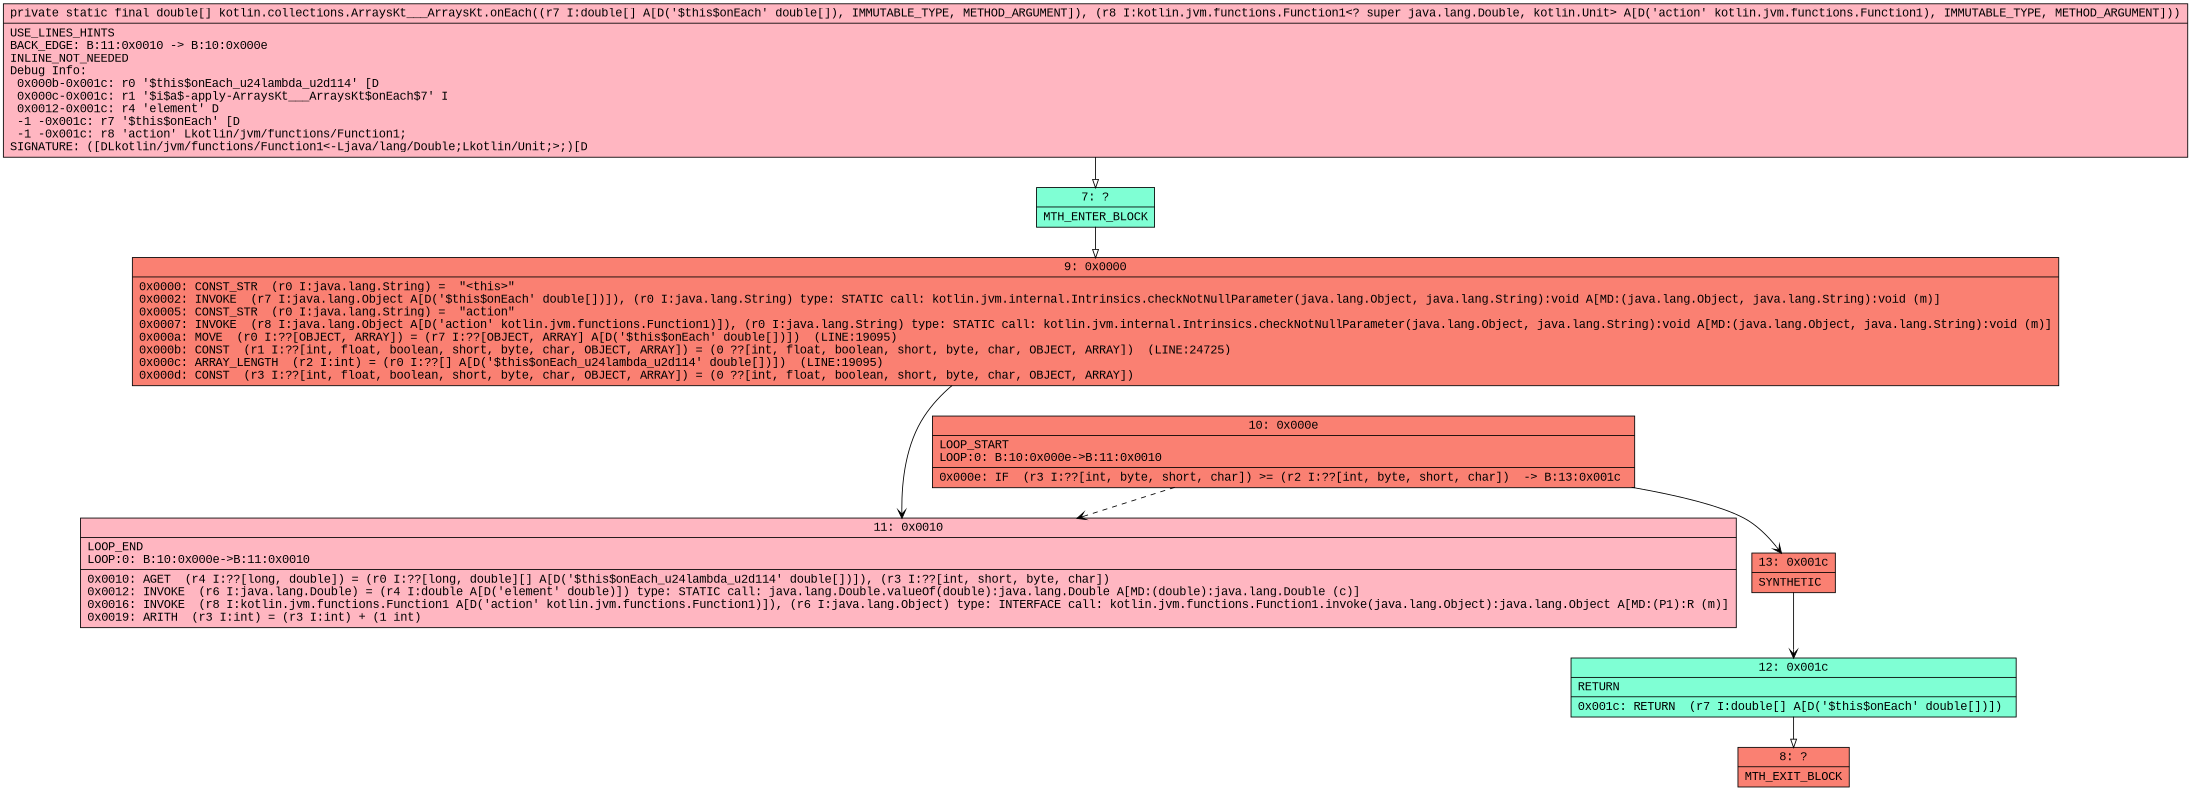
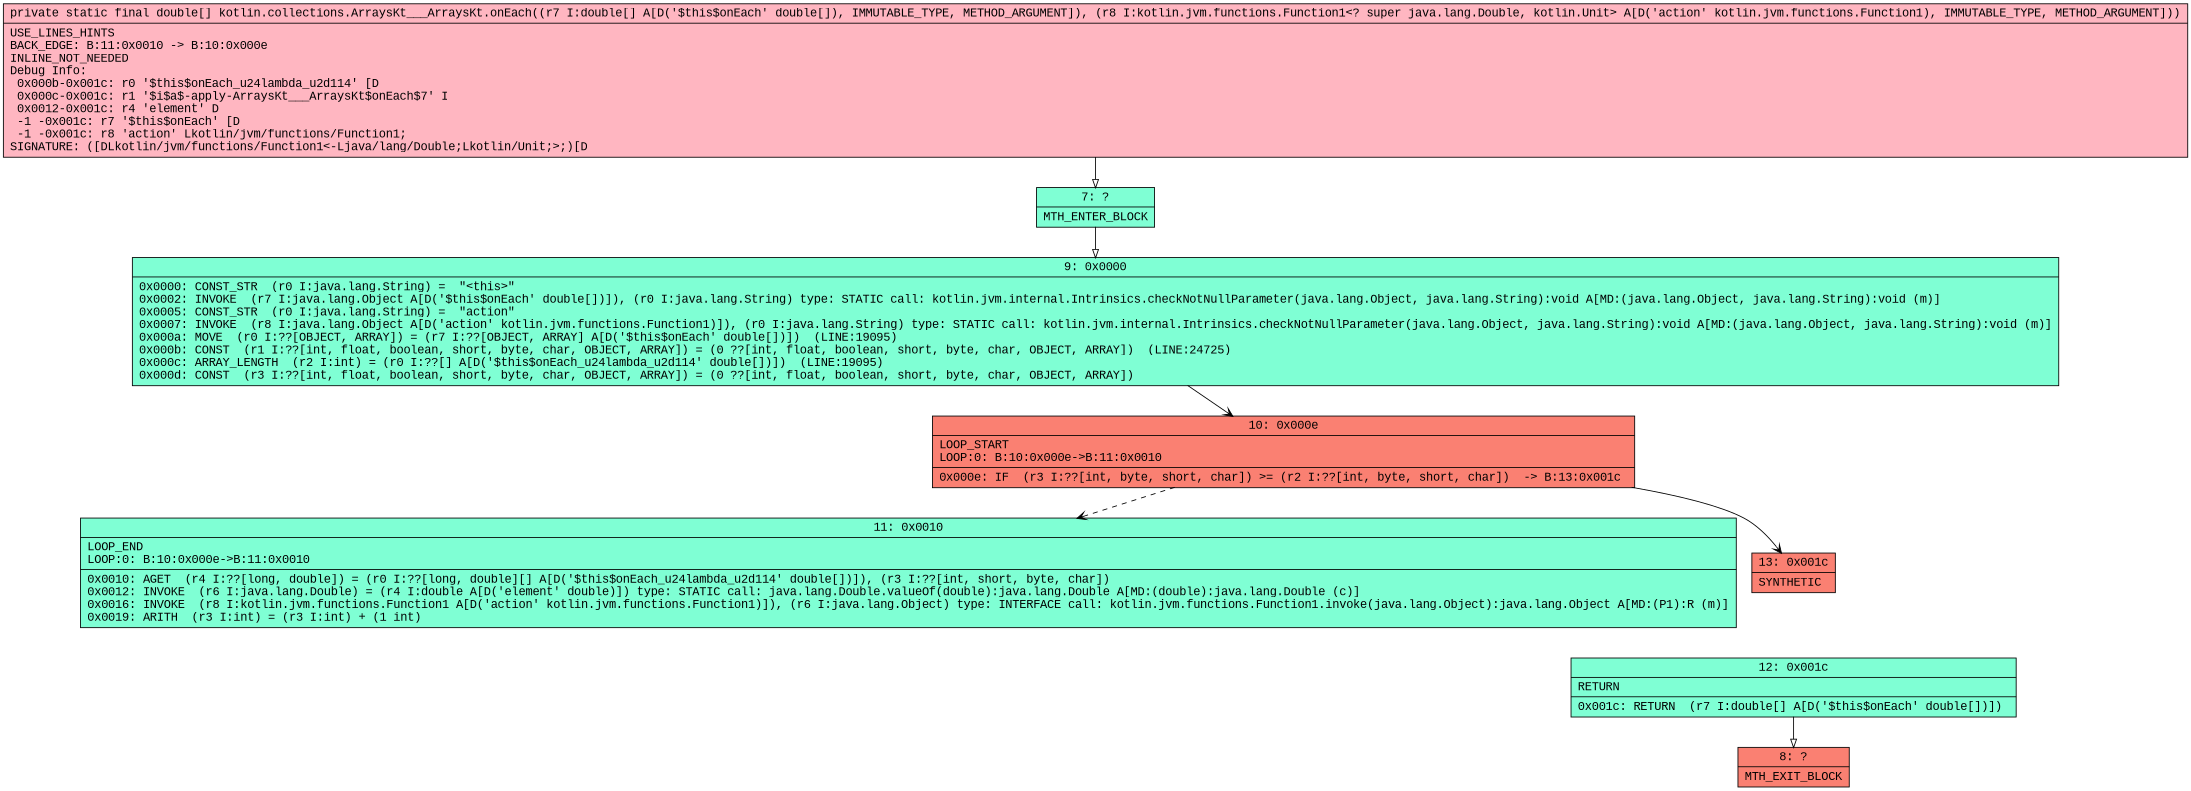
(1096, 322) -> (1096, 322)
(912, 441) -> (1207, 399)
(908, 573) -> (908, 573)
(1794, 621) -> none
